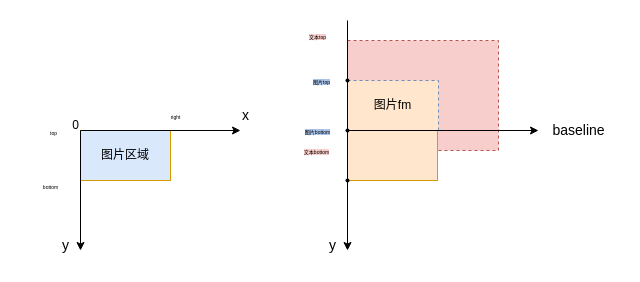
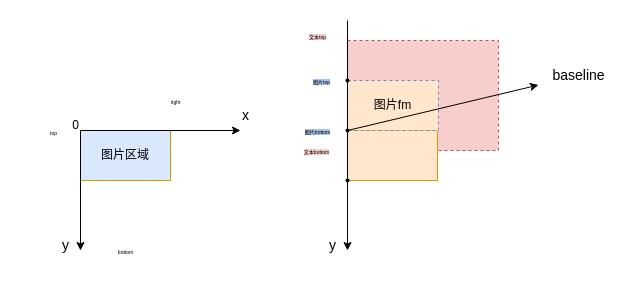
(176, 116) -> (176, 101)
(579, 131) -> (579, 76)
(51, 186) -> (126, 251)
